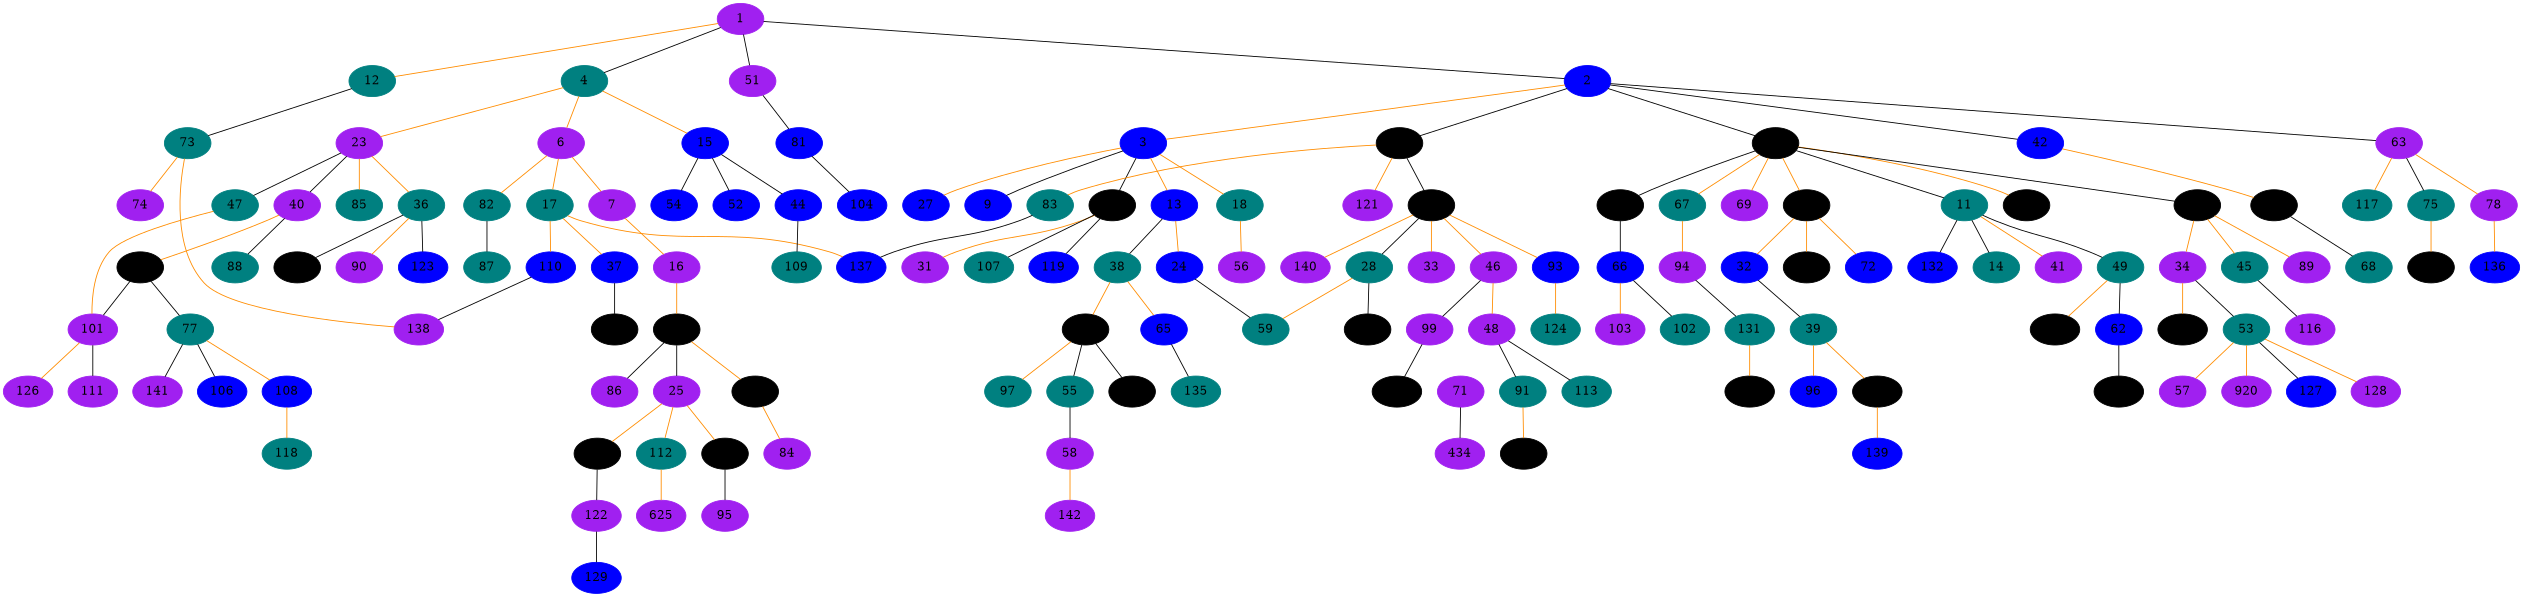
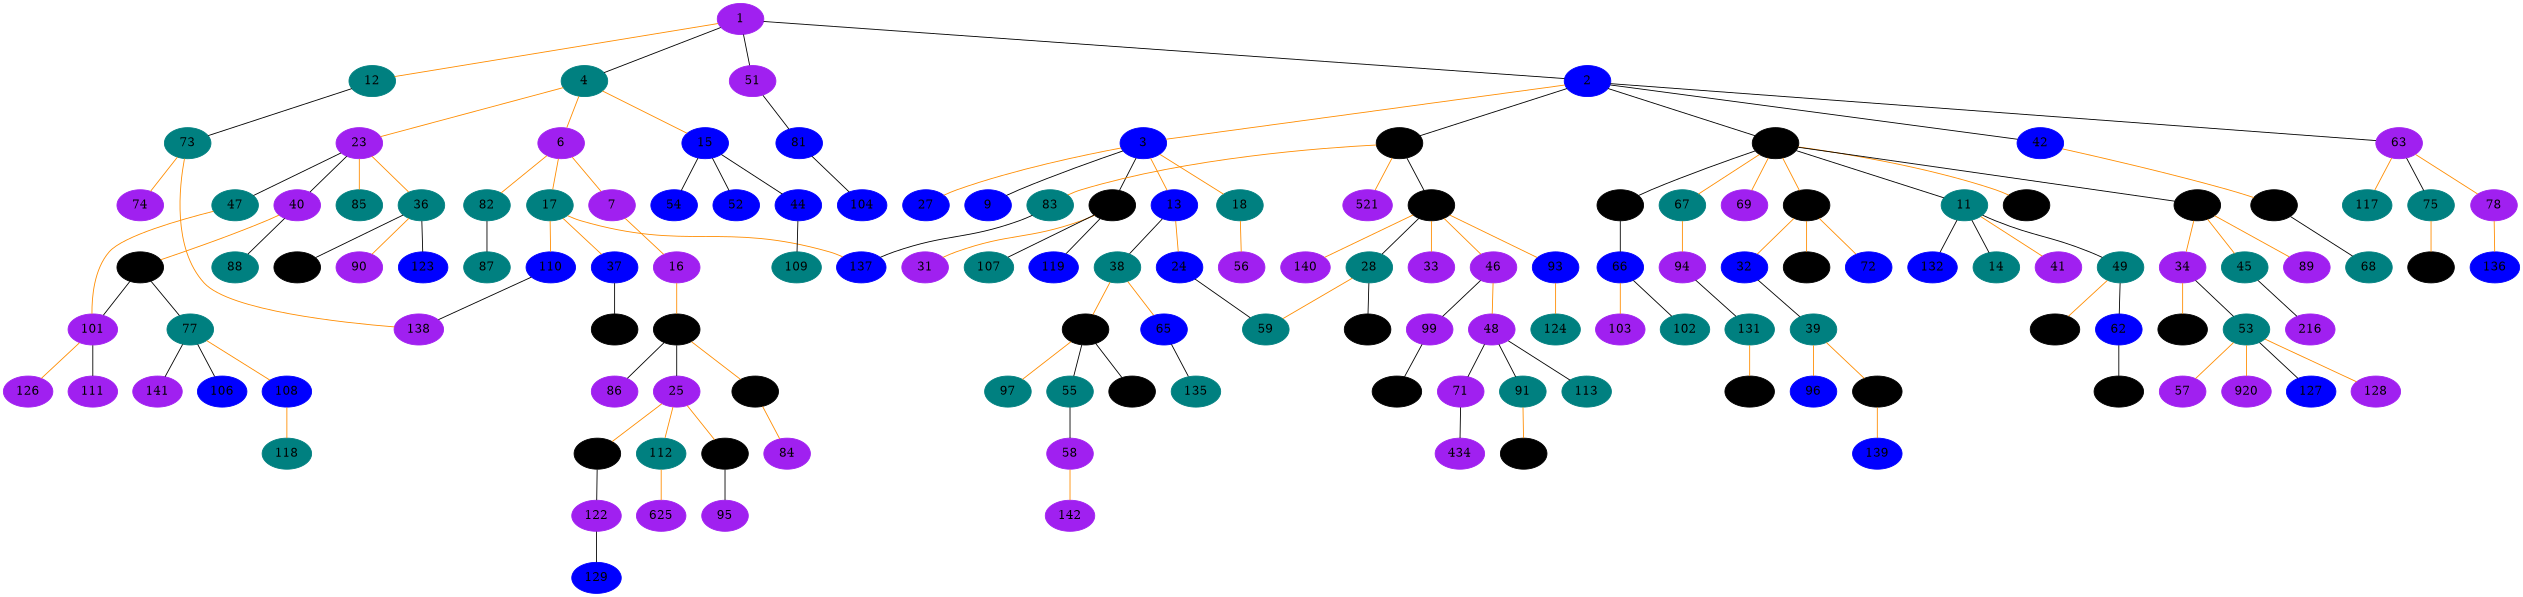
(1368, 205) -> (1368, 205)
(2310, 329) -> (2310, 329)
none -> (1476, 361)
